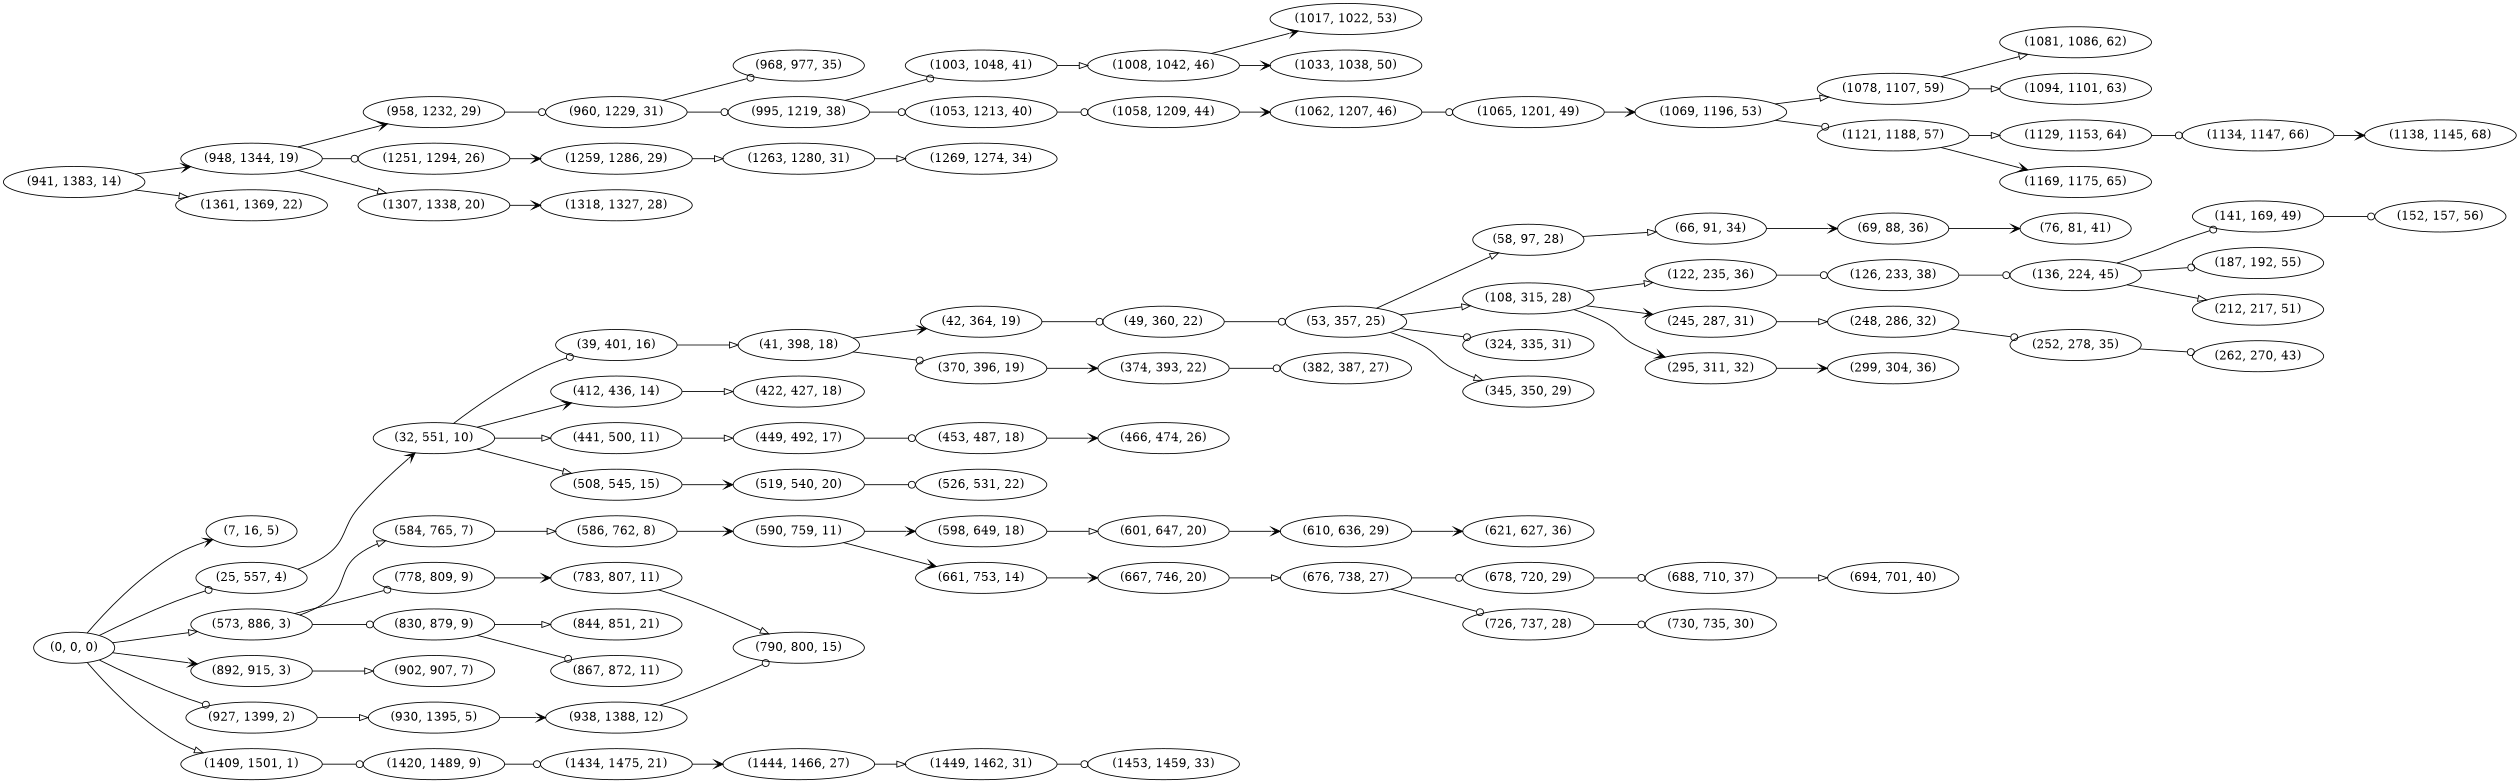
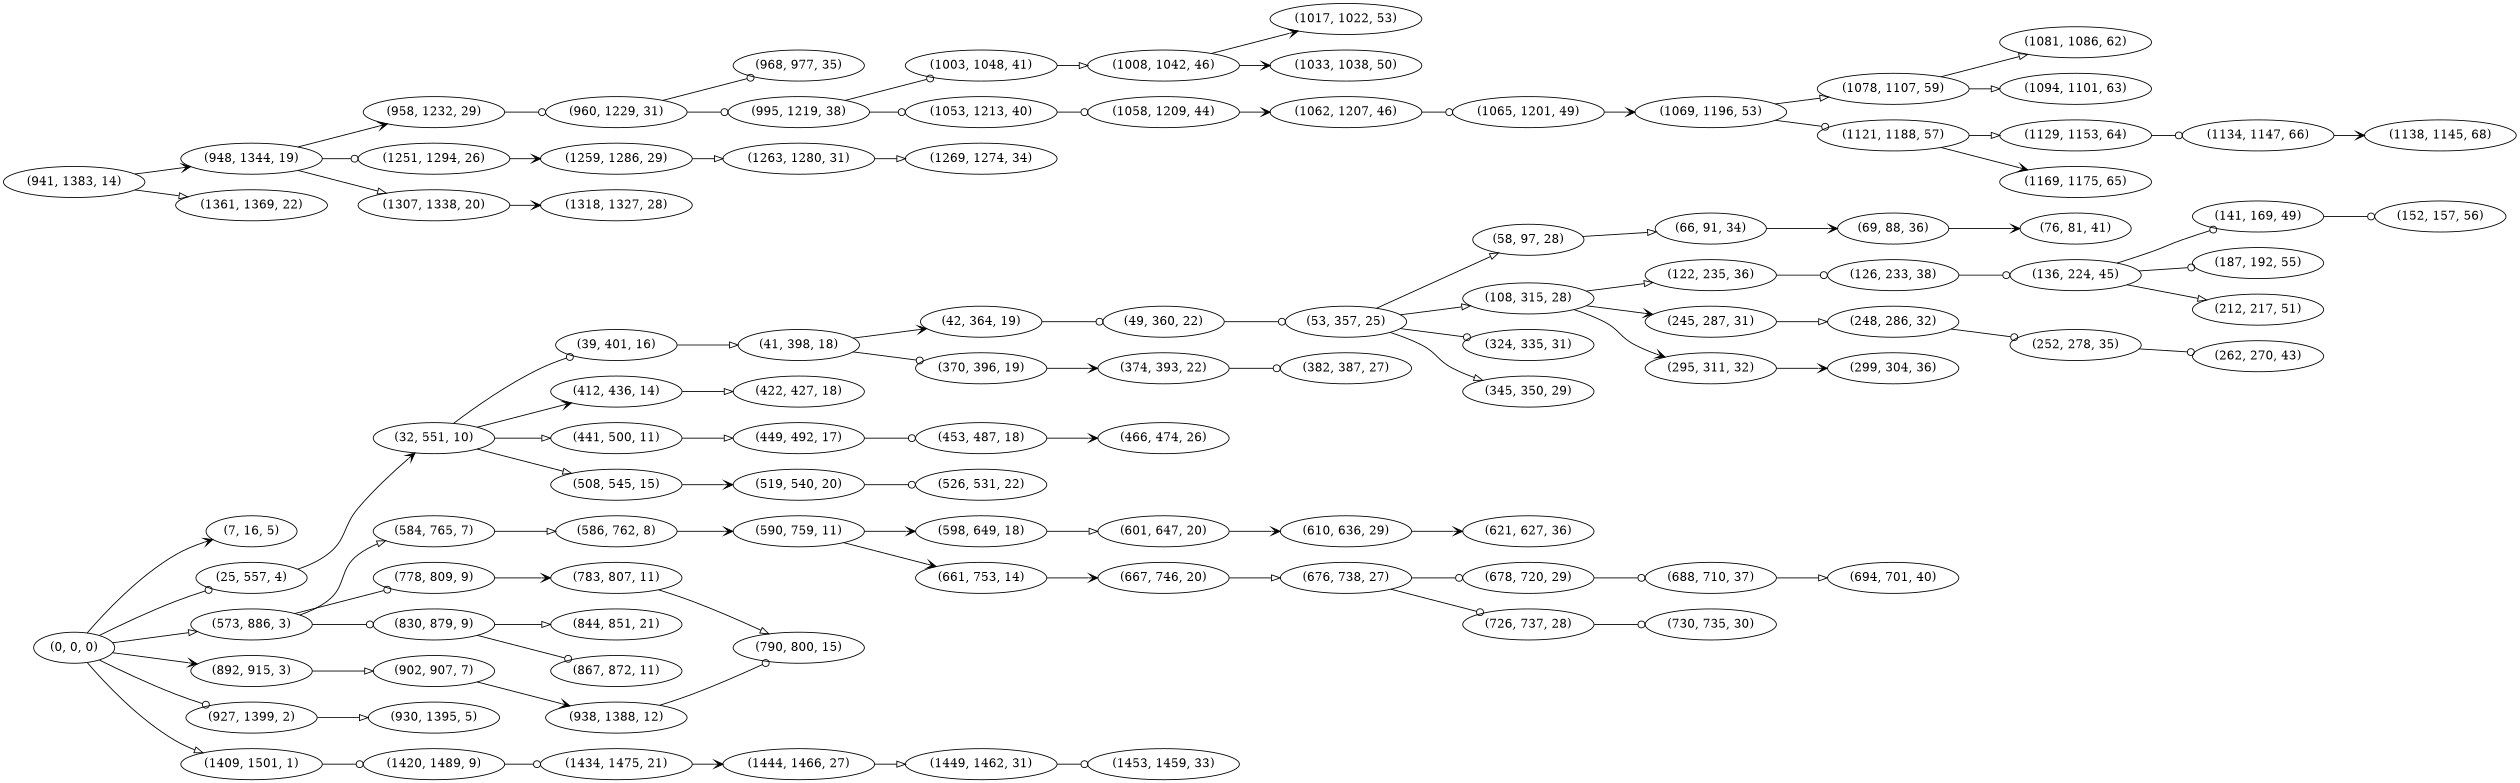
(518, 718) -> (519, 693)
